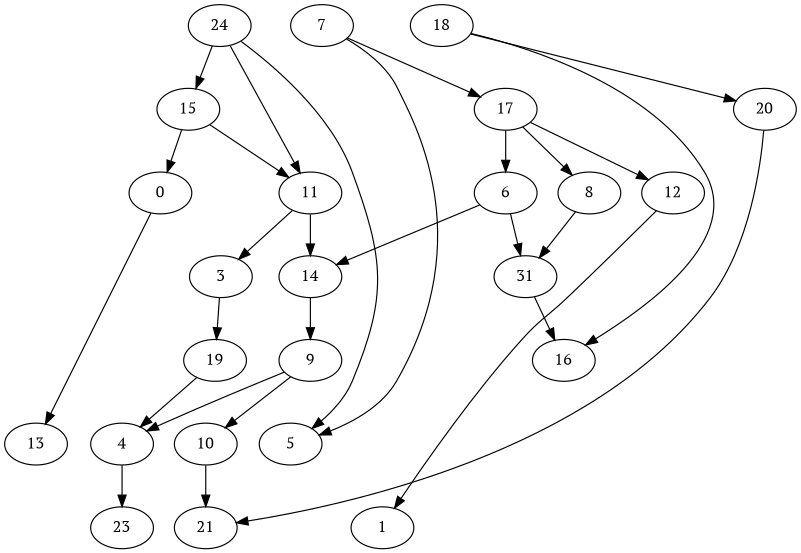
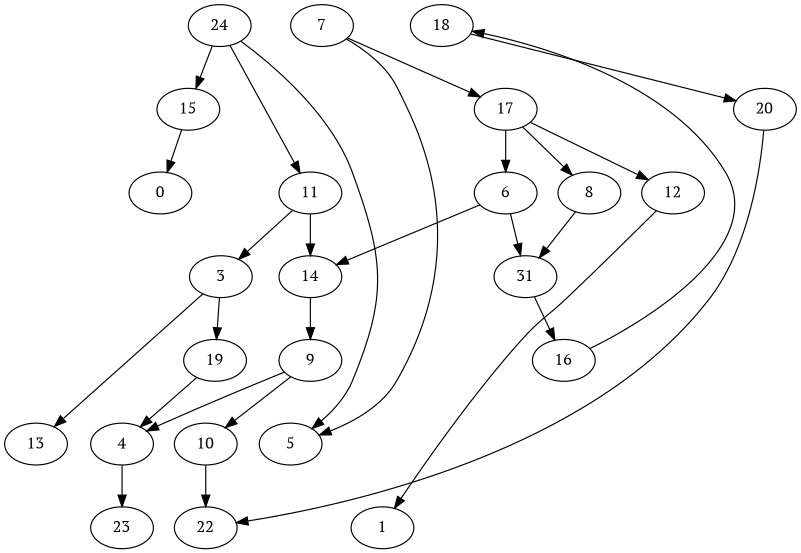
(245, 148) -> none
(687, 149) -> (714, 156)
(101, 313) -> (133, 356)
(206, 528) -> (206, 528)
